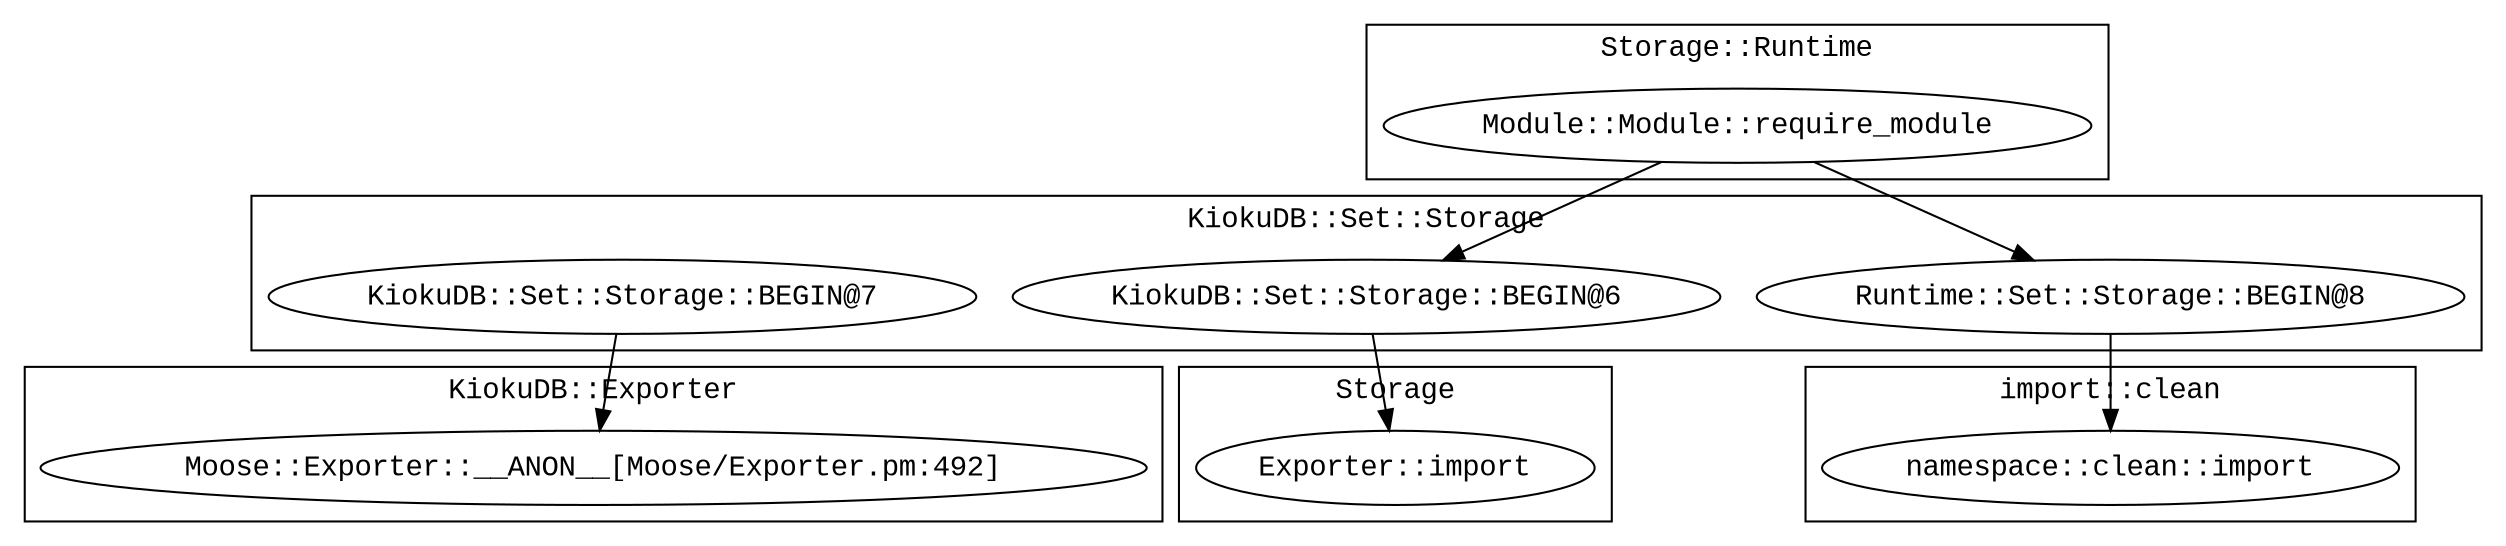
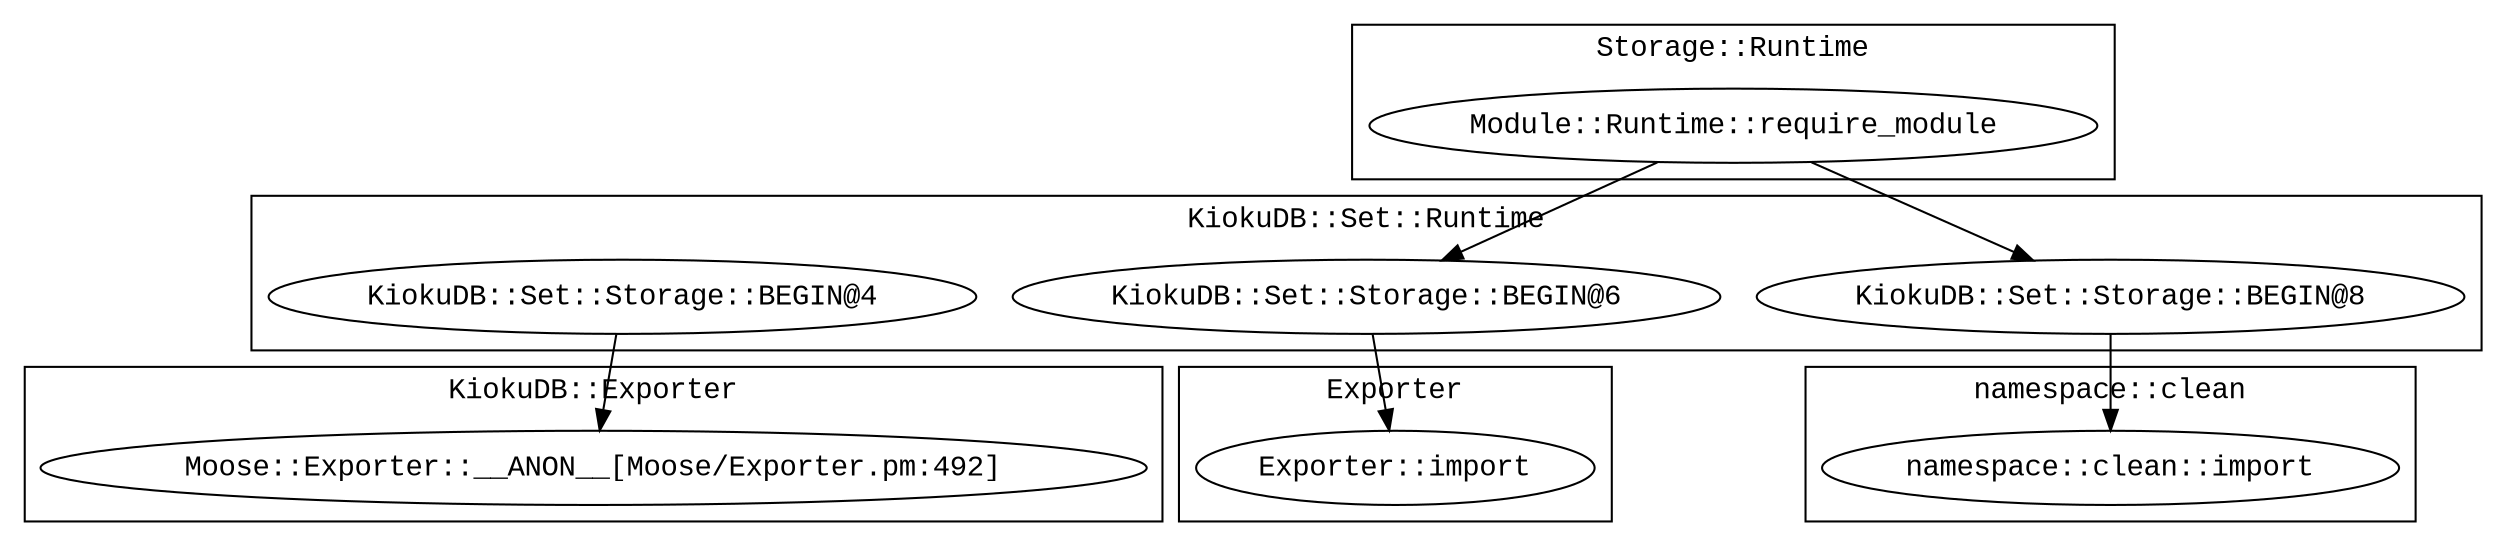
(1738, 126) -> (1733, 126)
(1367, 220) -> (1367, 220)
(622, 297) -> (622, 297)
(2111, 297) -> (2111, 297)
(1395, 391) -> (1395, 391)
(2111, 391) -> (2111, 391)
